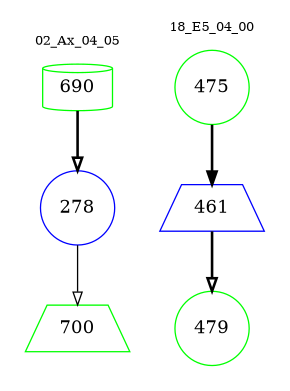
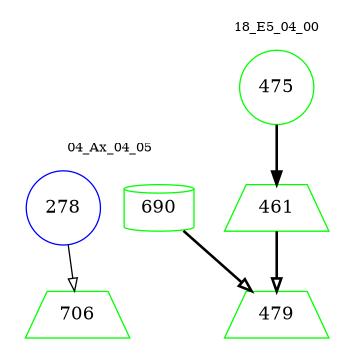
(78, 41) -> (110, 148)
(78, 134) -> (223, 266)
(212, 208) -> (277, 208)
(78, 328) -> (78, 315)
(212, 328) -> (277, 315)
